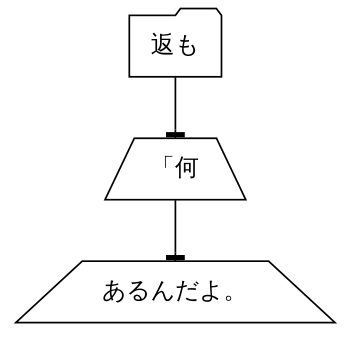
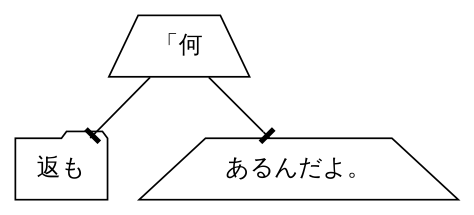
(175, 103) -> (123, 105)
